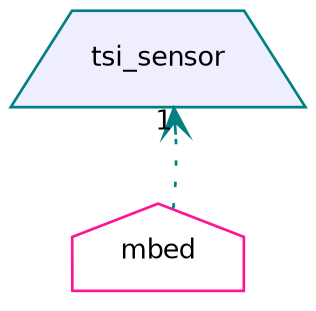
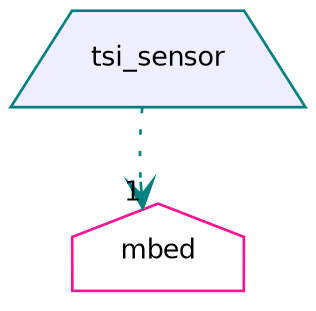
(176, 172) -> (140, 145)
